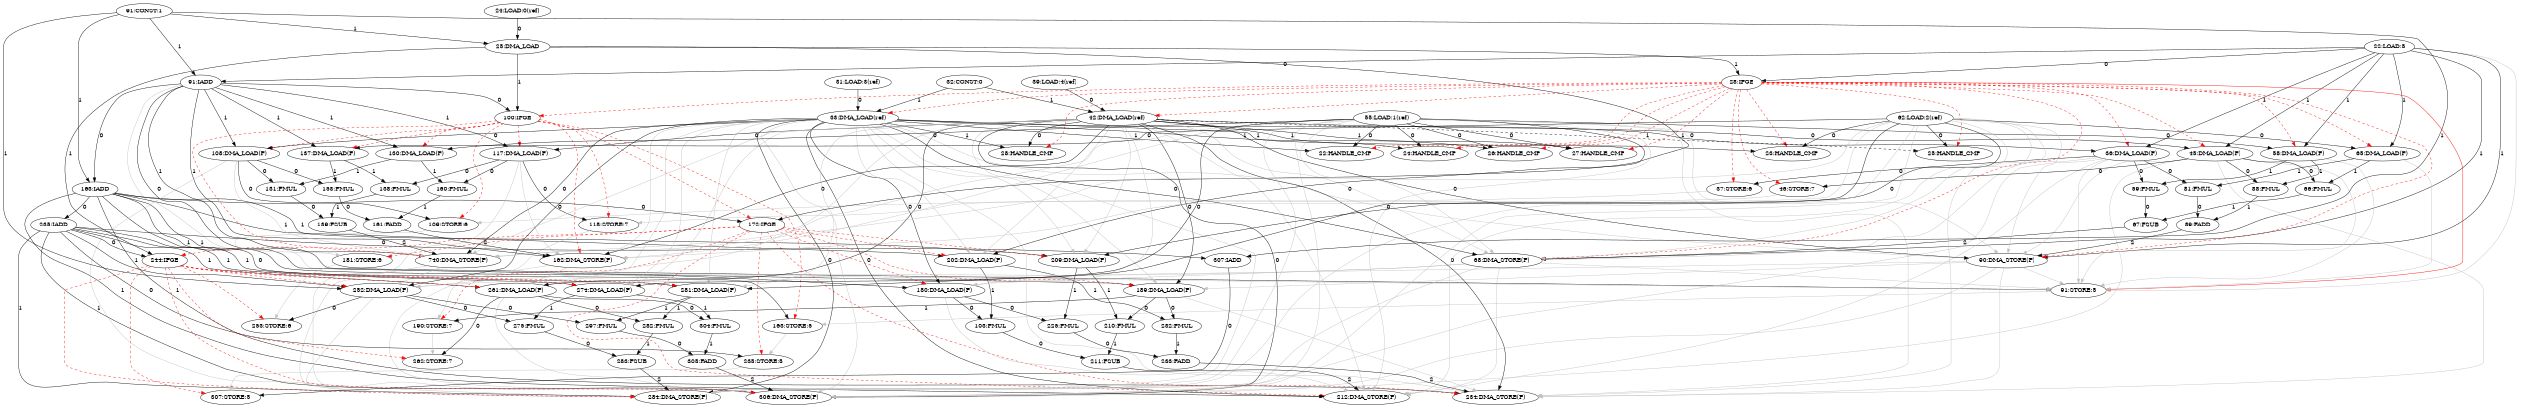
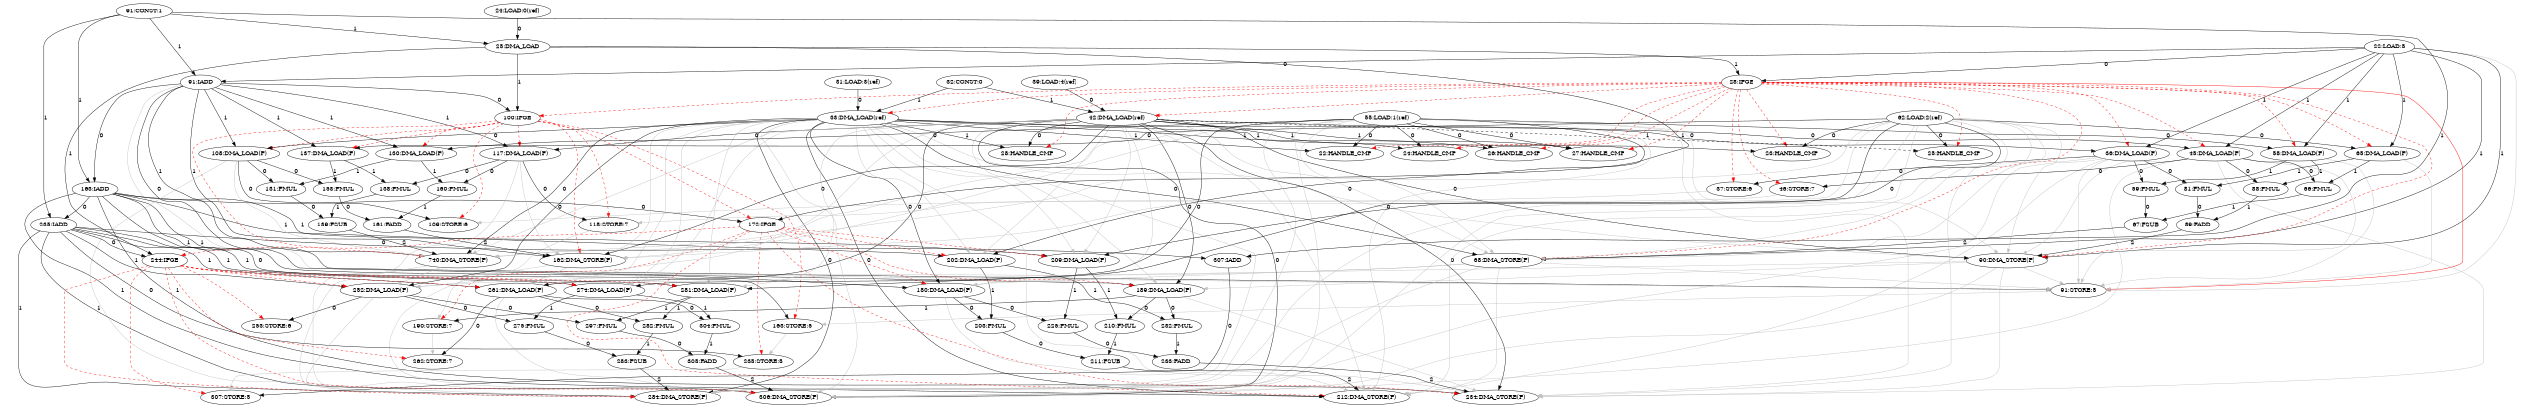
(23, 237) -> (44, 87)
(362, 261) -> none
(990, 326) -> (990, 326)
